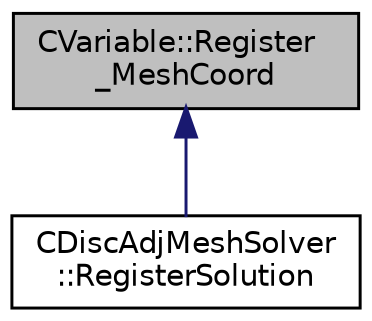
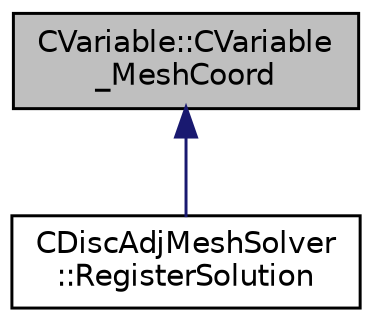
(186, 61) -> (186, 61)
